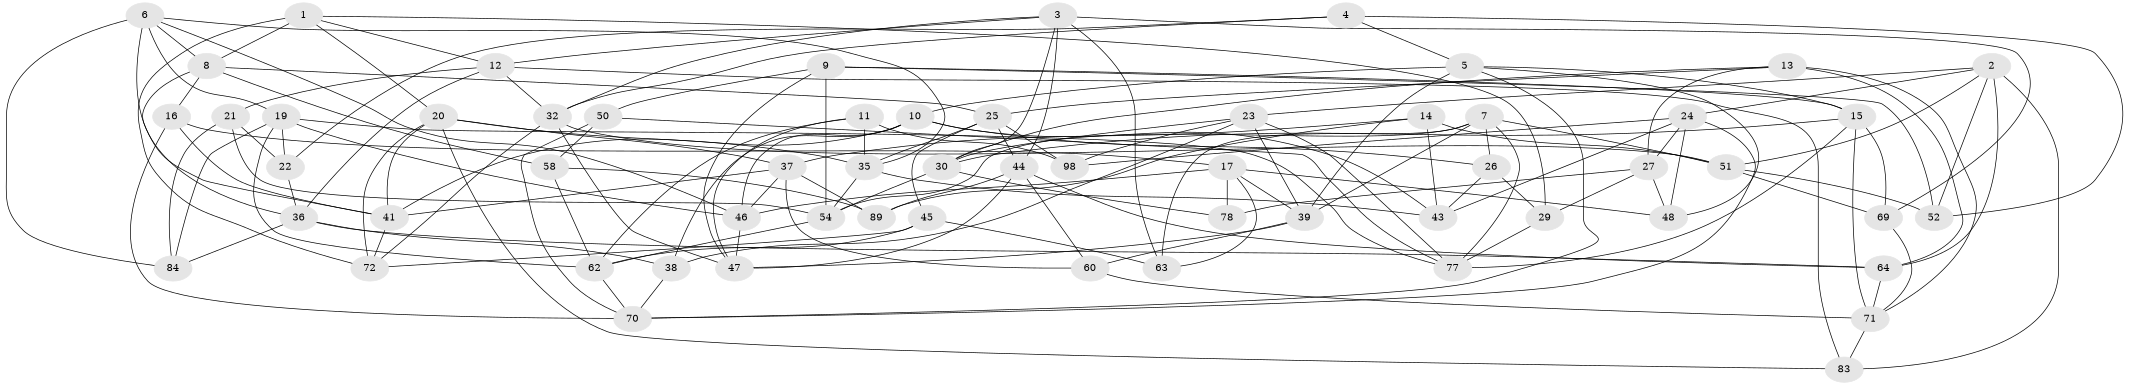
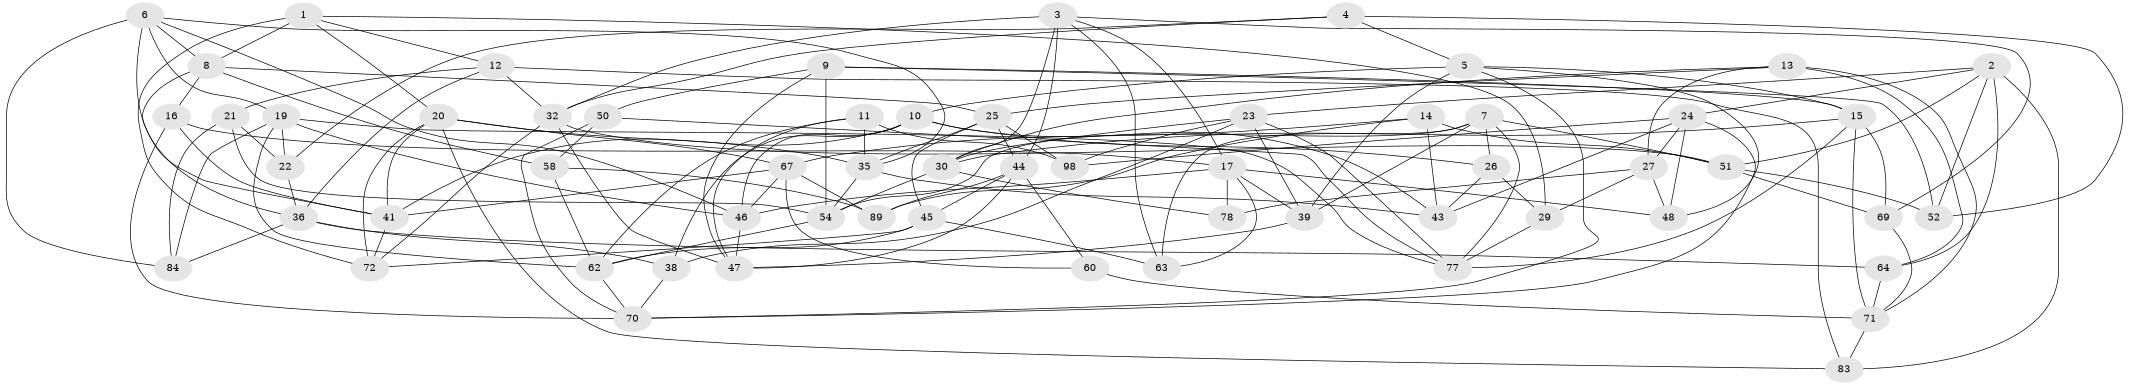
(789, 36) -> (1160, 67)
(787, 167) -> (787, 167)
(1197, 242) -> none
(1360, 247) -> (965, 197)
